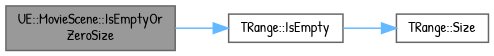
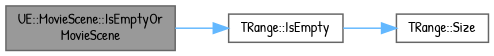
(91, 28) -> (91, 28)
